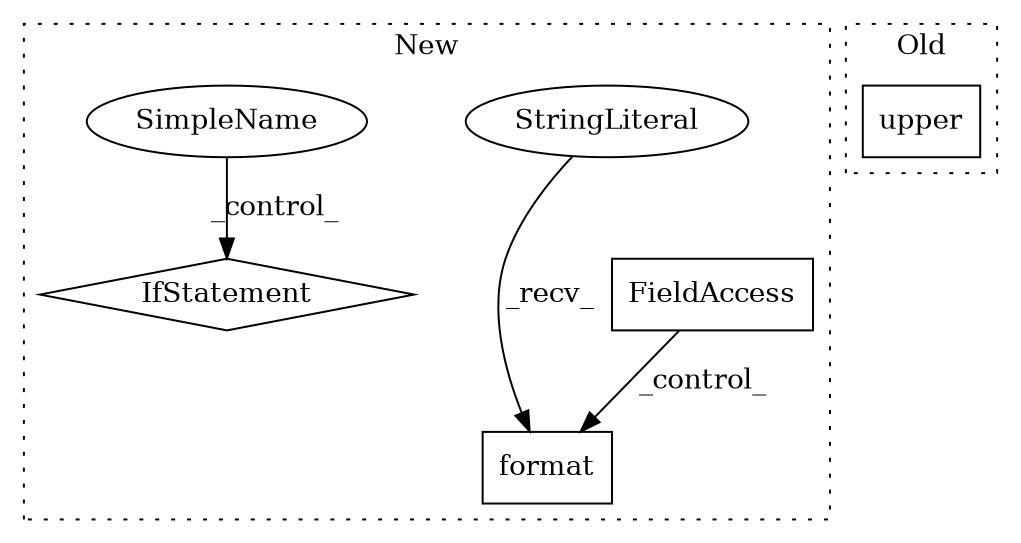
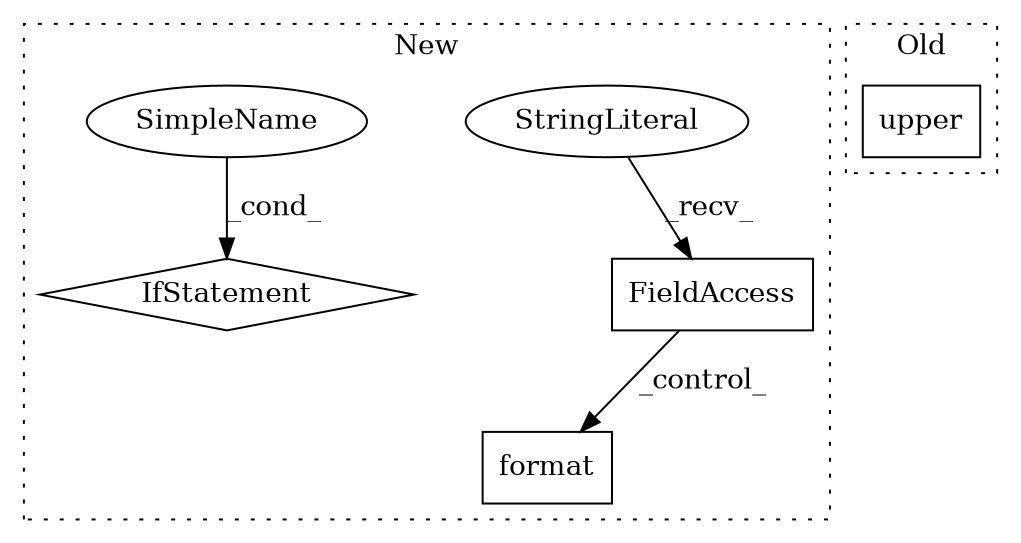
(275, 208) -> (275, 208)
(501, 276) -> (655, 200)
